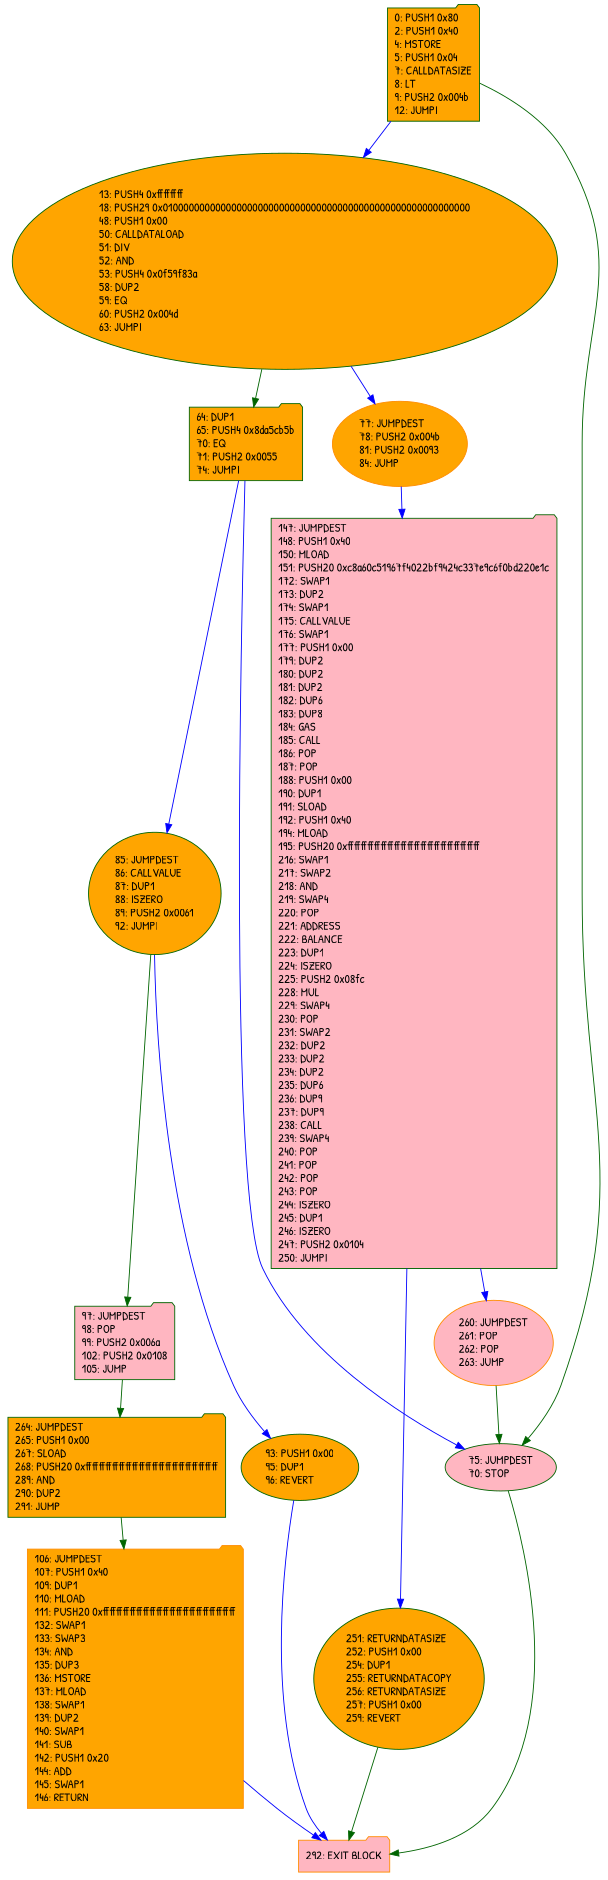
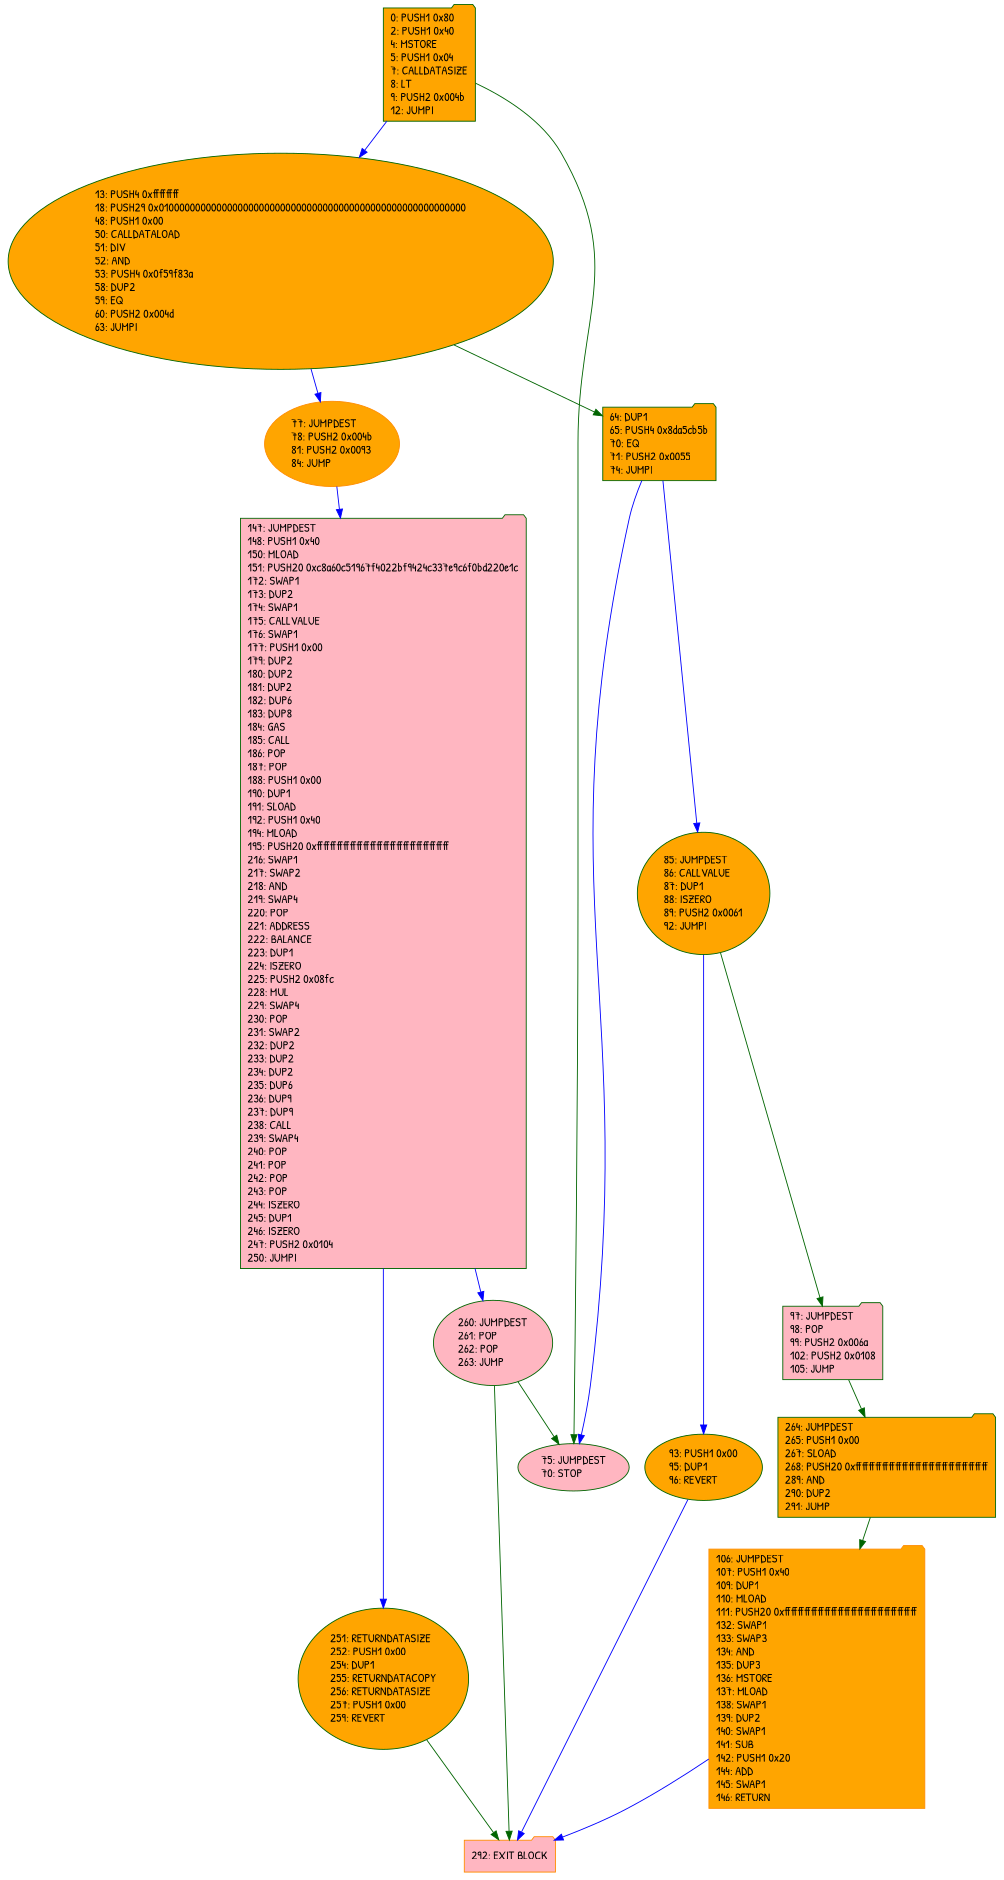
(494, 1343) -> (493, 1343)
(531, 1705) -> (502, 1608)
